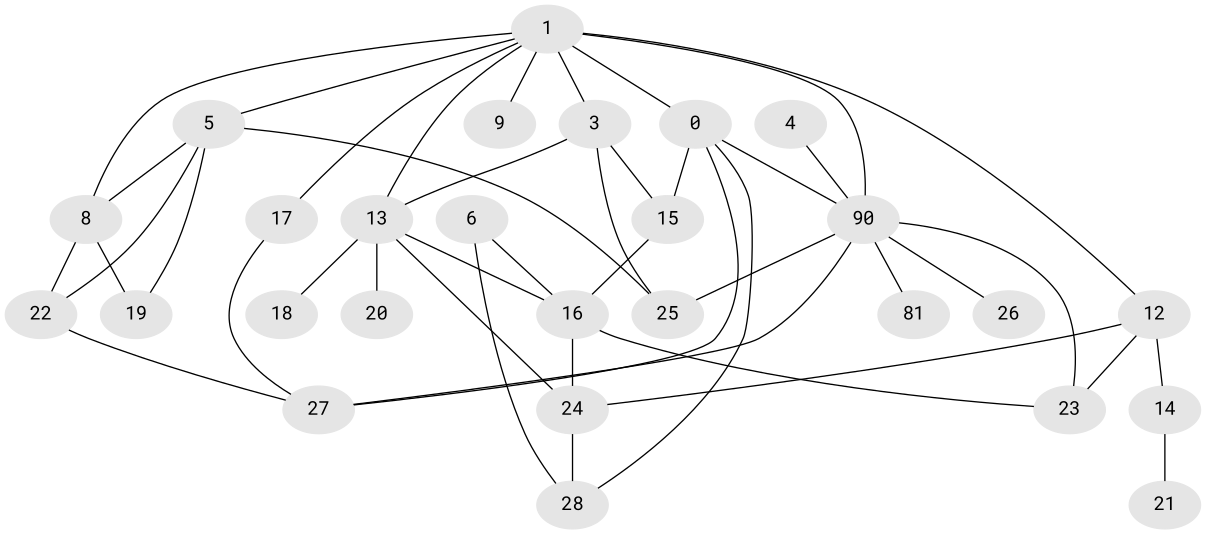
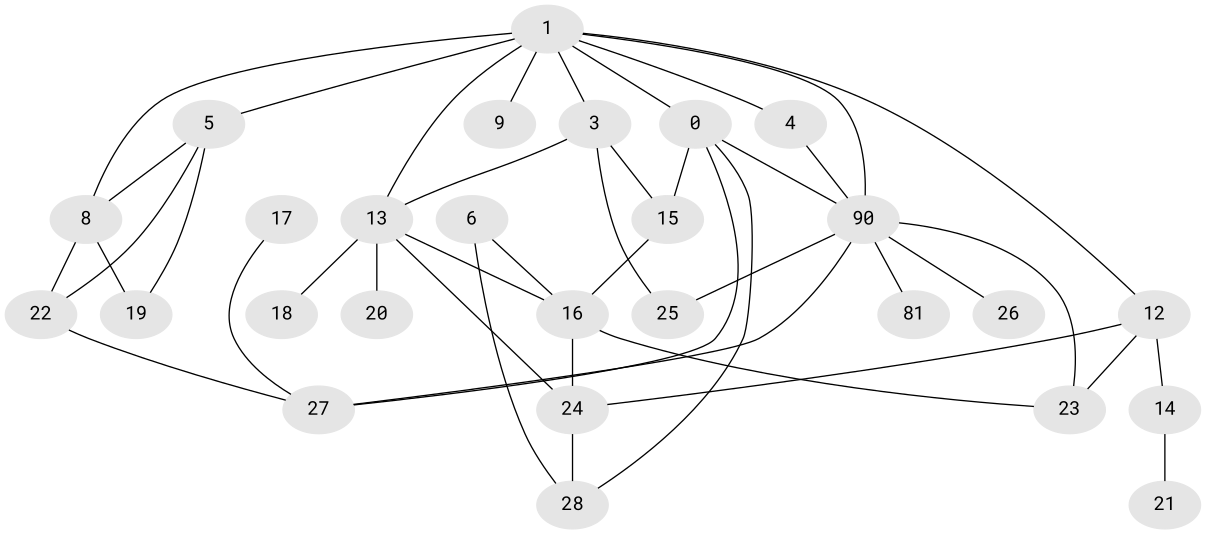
(400, 108) -> (672, 73)
(453, 170) -> none
